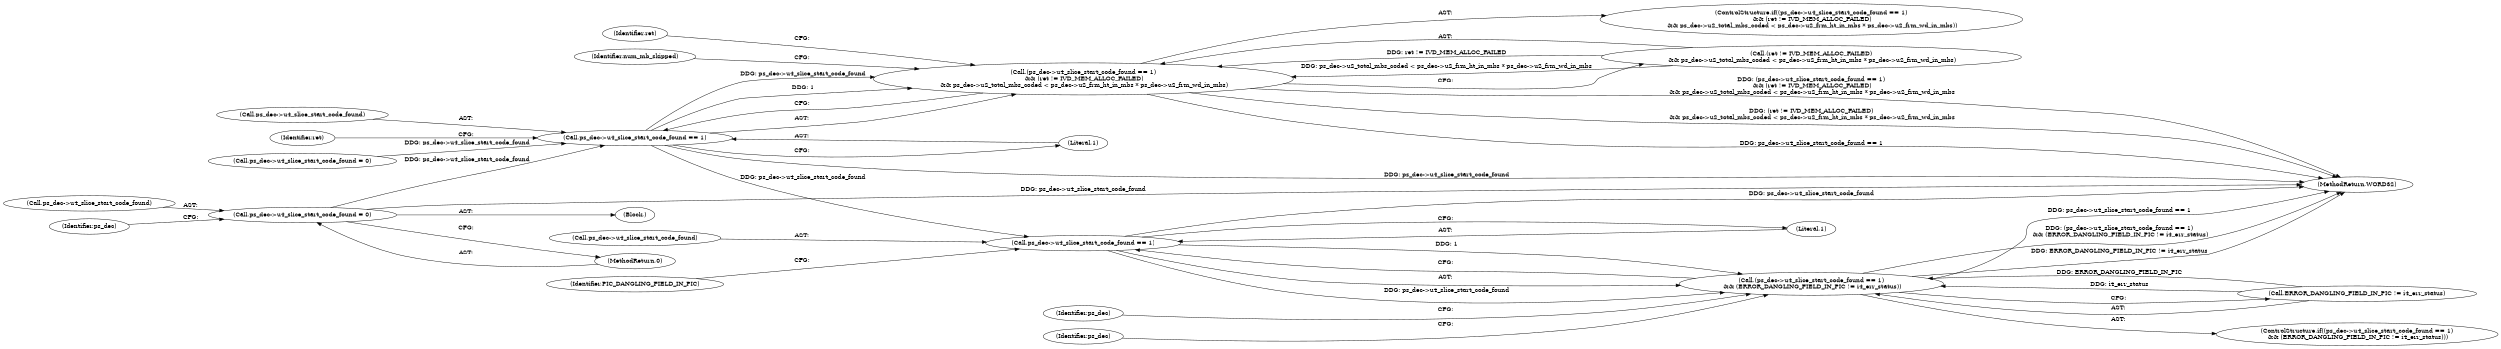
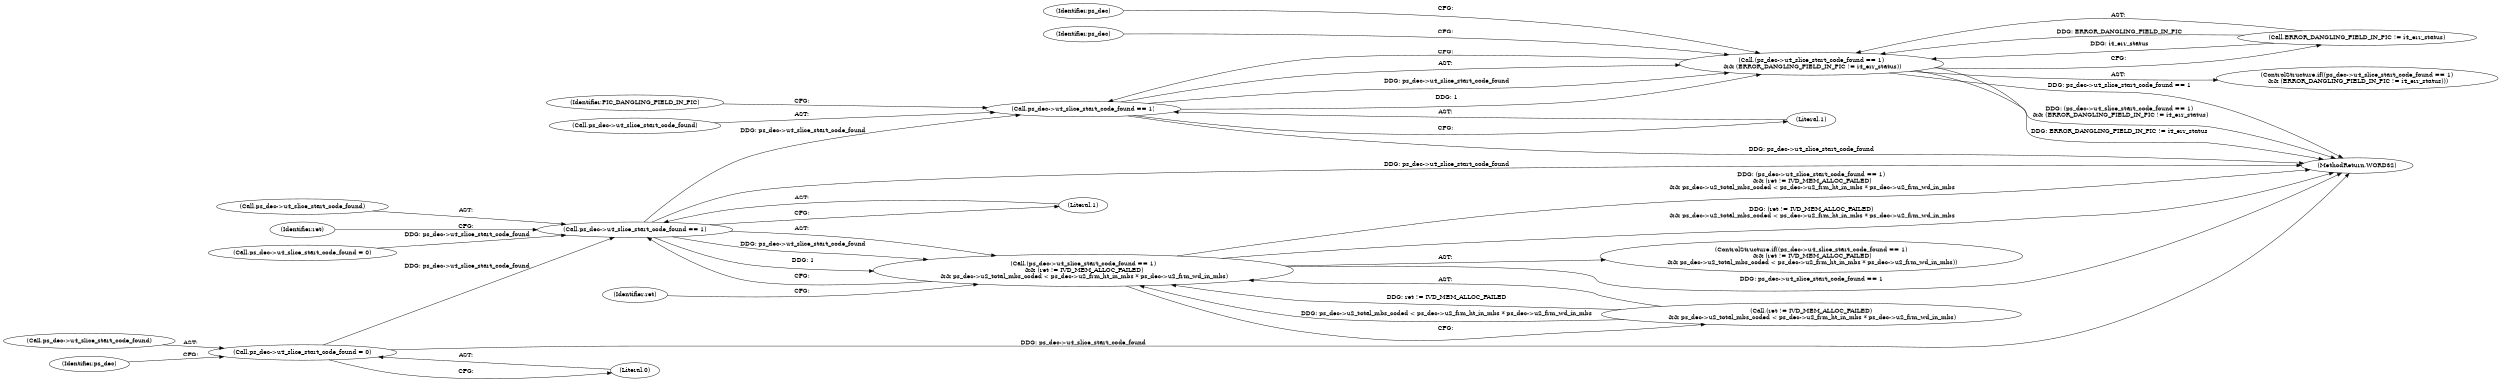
(635, 57) -> none
(635, 215) -> none
(635, 261) -> (635, 370)
